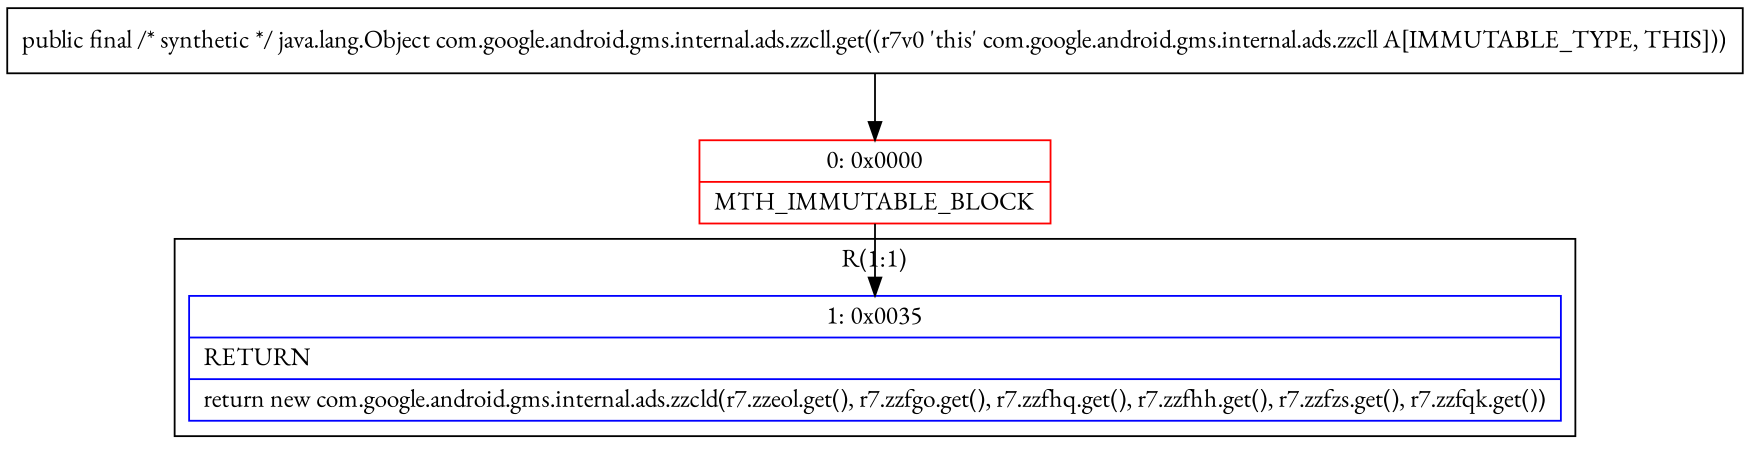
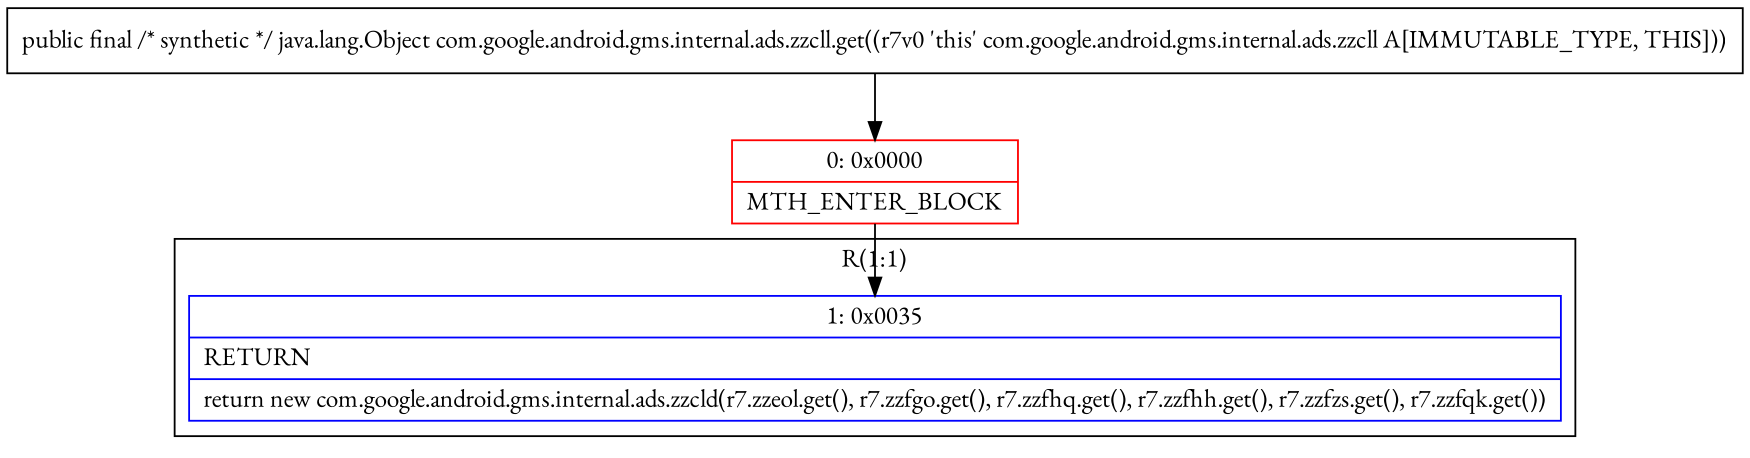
(875, 202) -> (875, 202)
